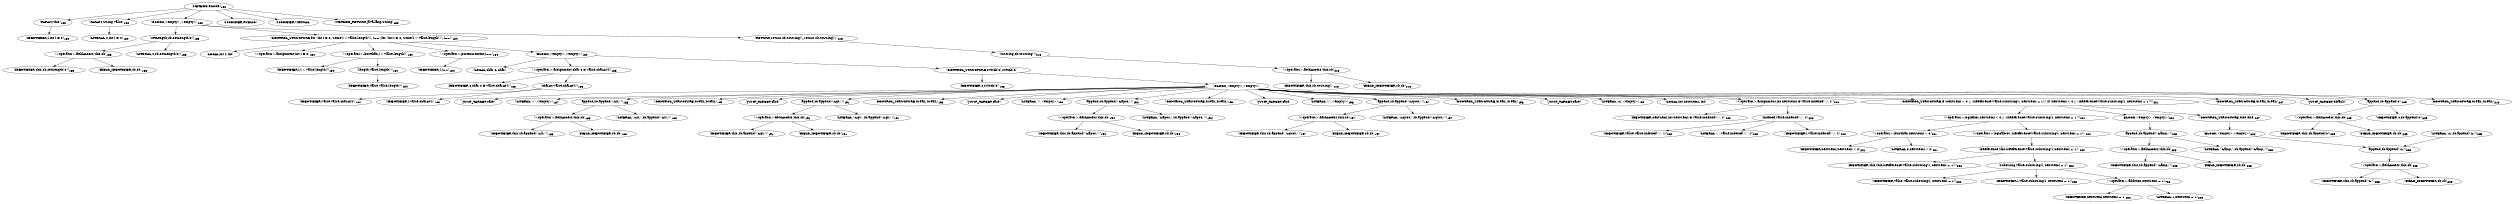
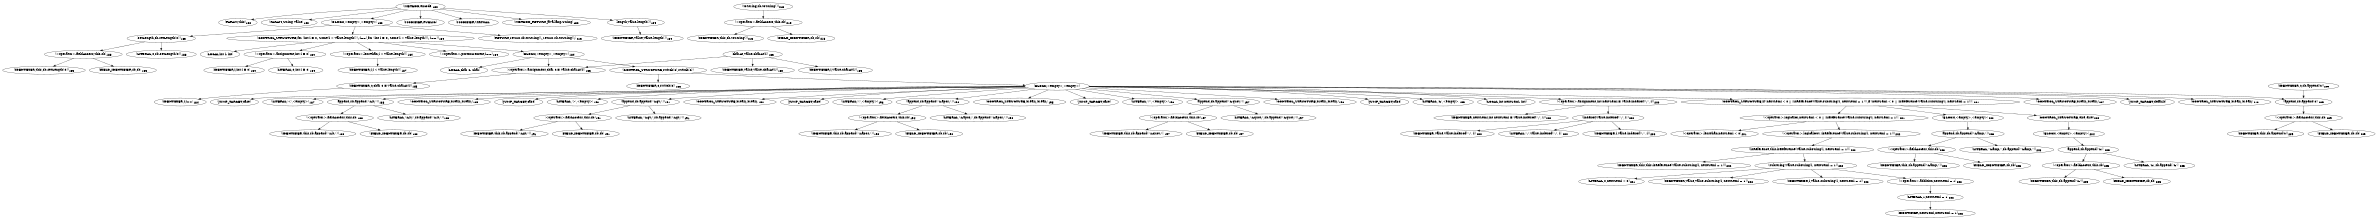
(51, 29) -> (260, 62)
(109, 29) -> (290, 61)
(915, 47) -> none
(378, 61) -> (527, 14)
(454, 62) -> (272, 93)
(332, 70) -> (404, 70)
(569, 77) -> (658, 62)
none -> (577, 102)
(2393, 109) -> (2304, 93)
(2257, 118) -> (2097, 118)
(1909, 141) -> (1703, 173)
(2424, 142) -> (2122, 157)
(1833, 150) -> none
(2168, 181) -> (1959, 181)
(2119, 189) -> (1930, 204)
